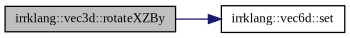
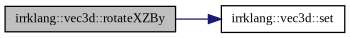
(283, 19) -> (283, 19)
